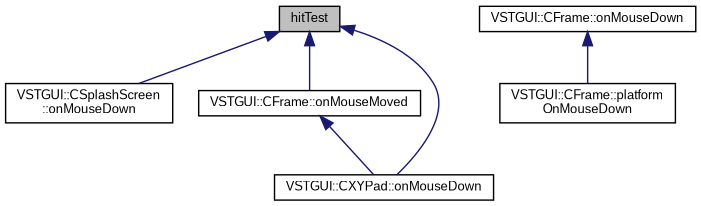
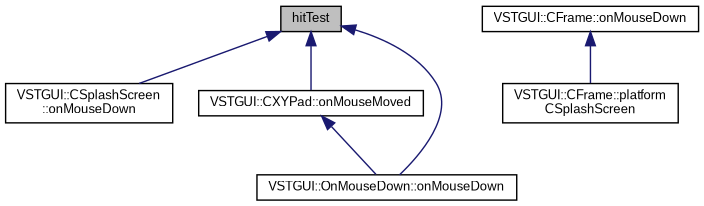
(310, 103) -> (311, 103)
(588, 103) -> (590, 103)
(384, 187) -> (387, 187)
